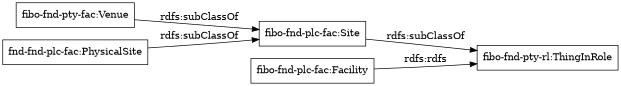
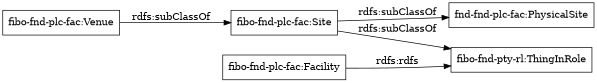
(75, 15) -> (61, 23)
(200, 44) -> (390, 19)
